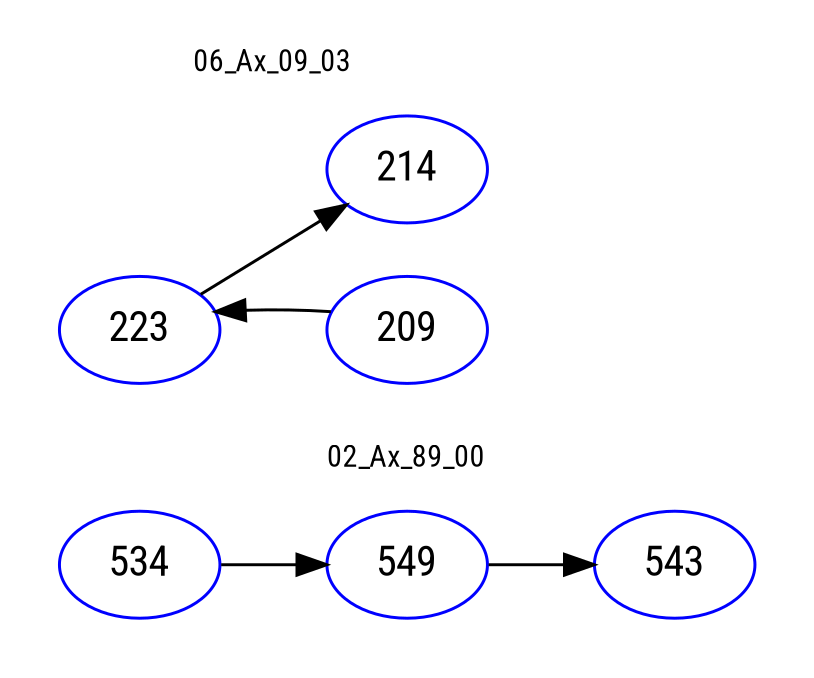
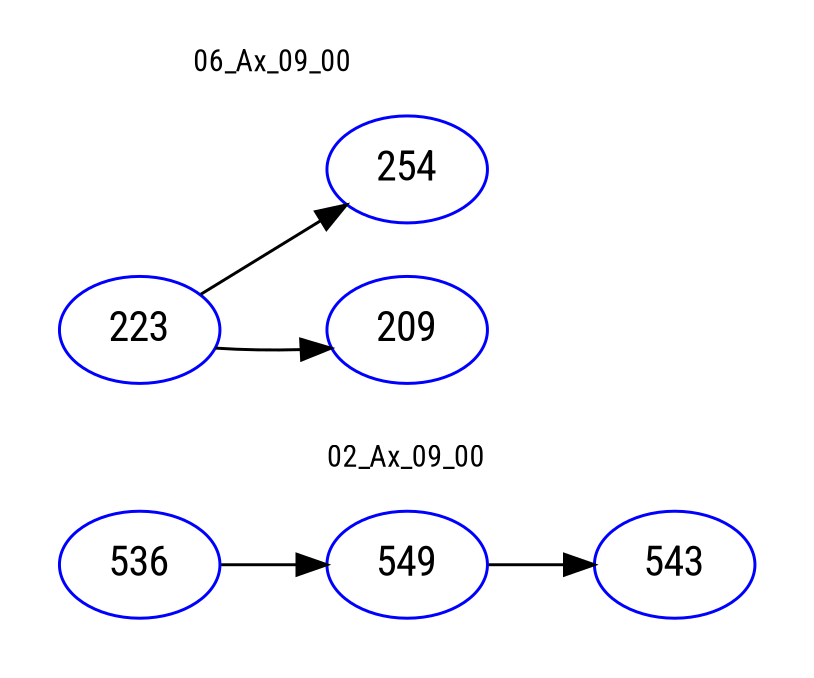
(273, 64) -> (273, 64)
(407, 169) -> (407, 169)
(288, 310) -> (258, 350)
(407, 459) -> (407, 459)
(140, 565) -> (140, 565)
